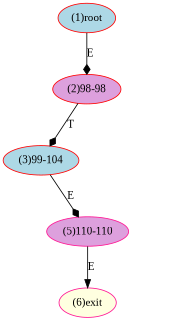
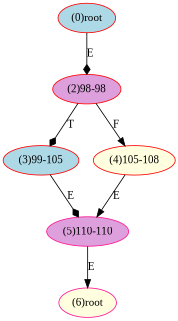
(87, 18) -> (87, 18)
(41, 160) -> (41, 160)
none -> (134, 160)
(88, 303) -> (88, 303)
